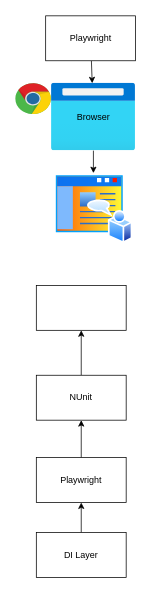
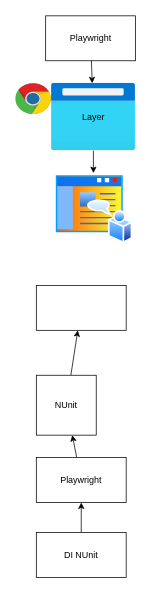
(94, 117) -> (94, 117)
(81, 398) -> (66, 405)
(81, 555) -> (81, 555)
